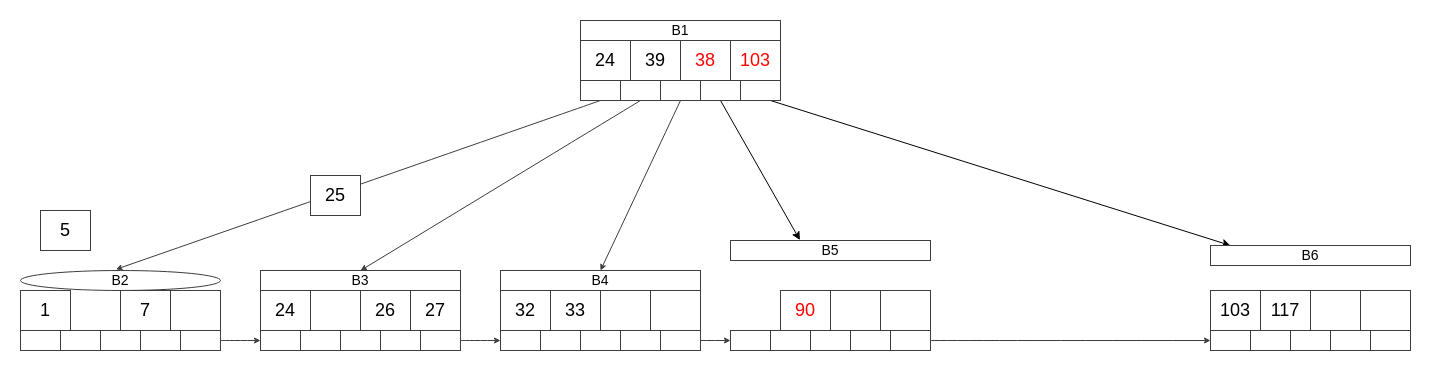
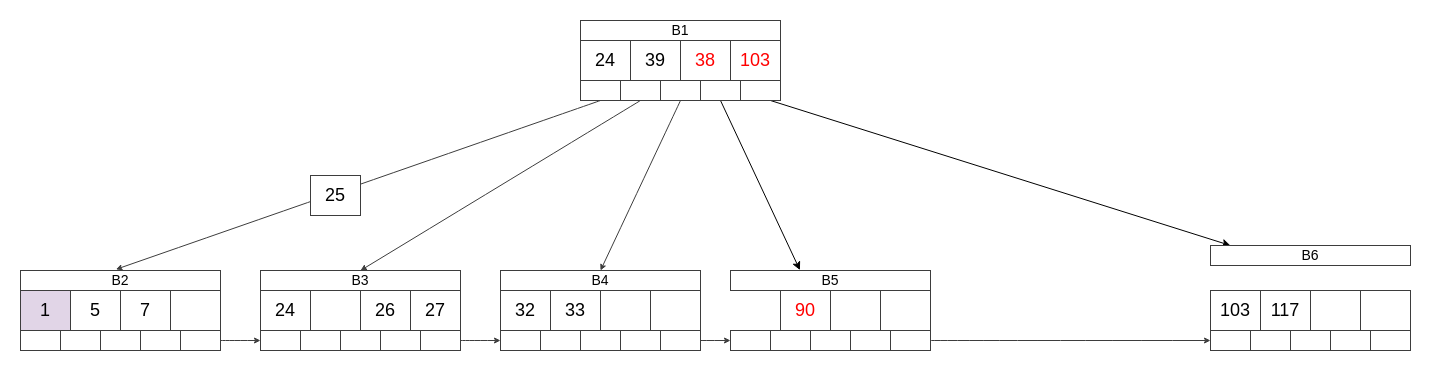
(66, 231) -> (96, 311)
(831, 251) -> (831, 281)
(121, 281) -> (121, 281)
(46, 311) -> (46, 311)
